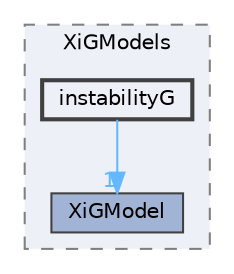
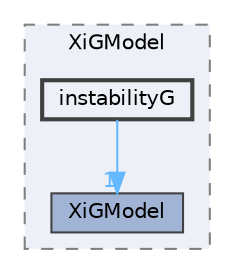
(117, 44) -> (117, 44)
